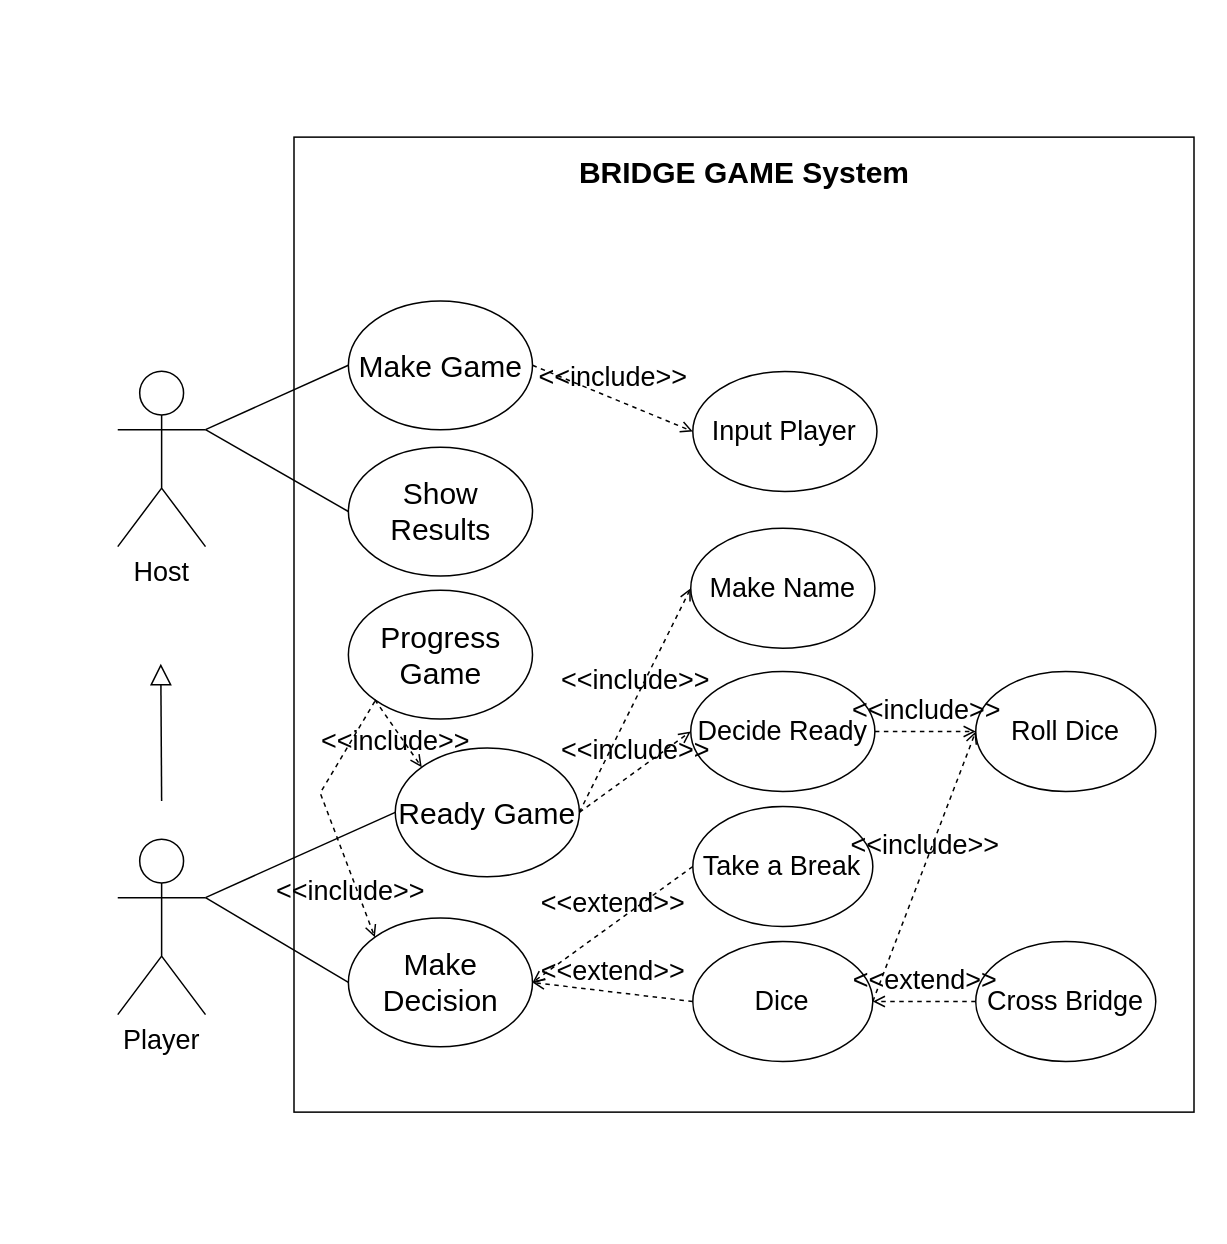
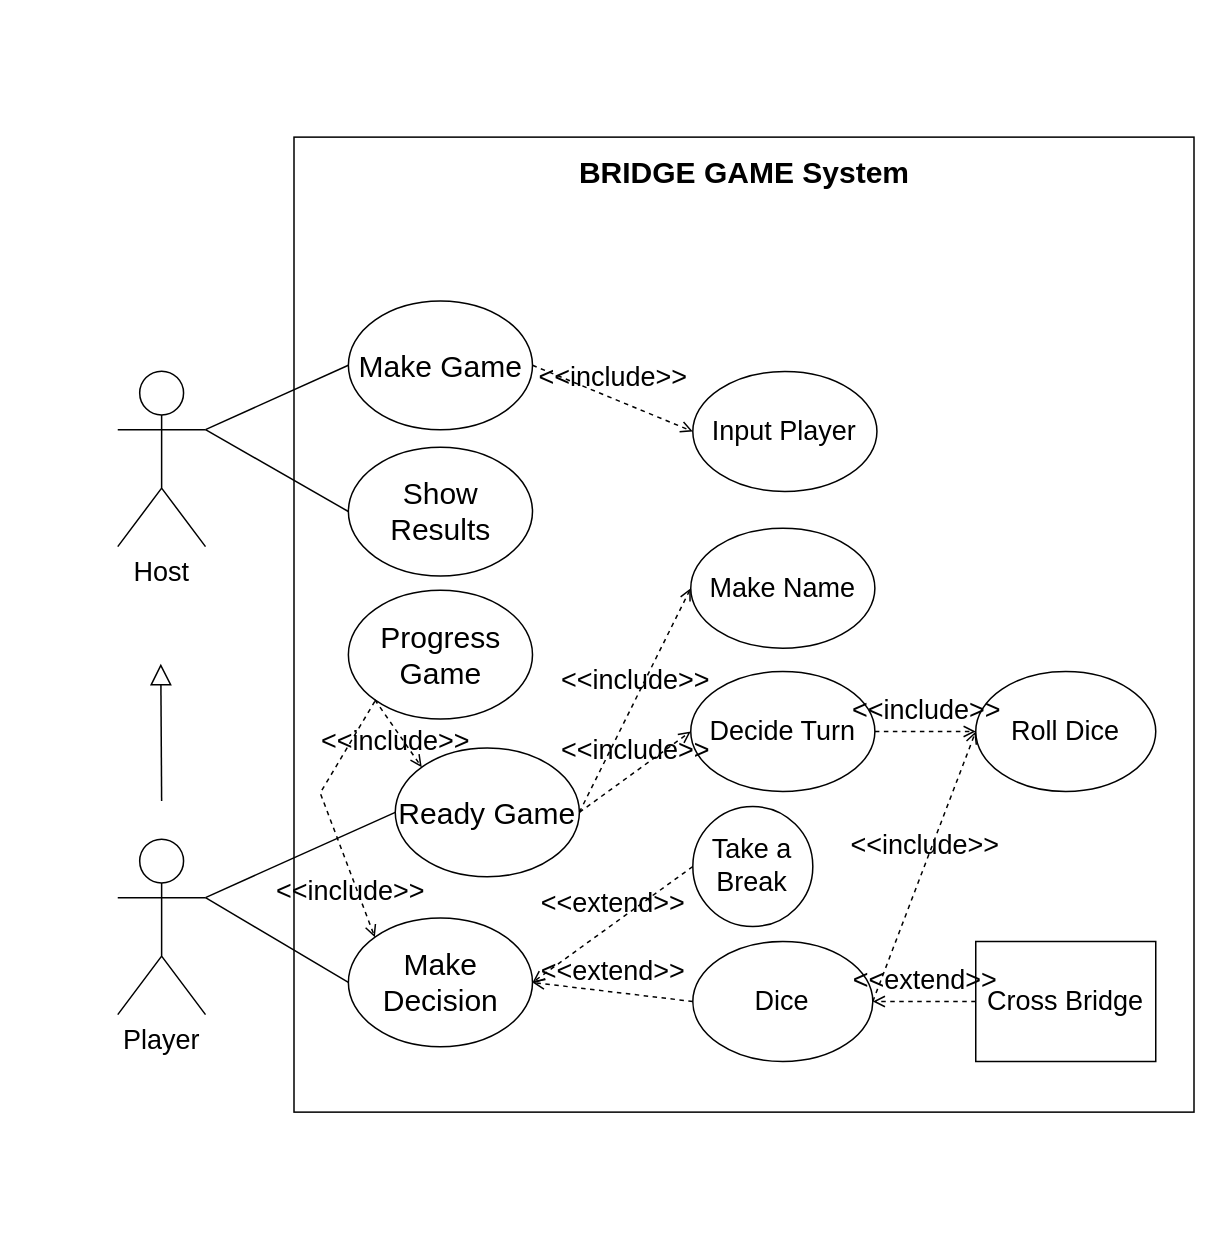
(783, 731) -> (783, 731)
(783, 866) -> (753, 866)
(1066, 1001) -> (1066, 1001)
